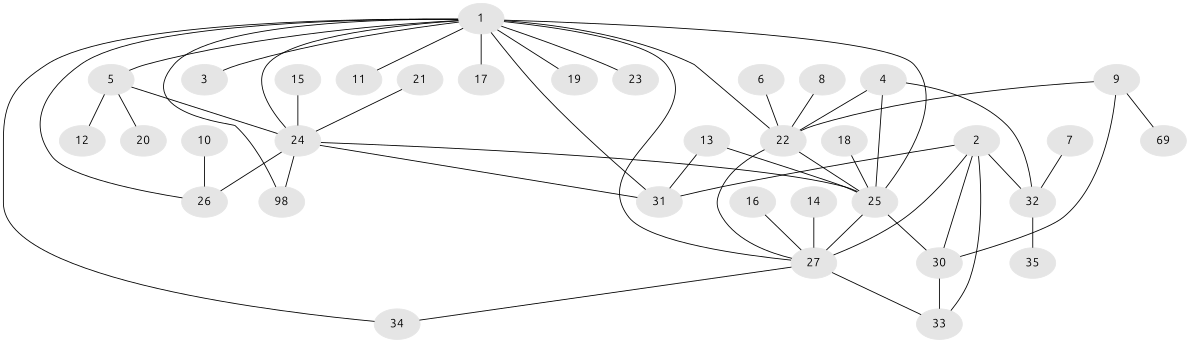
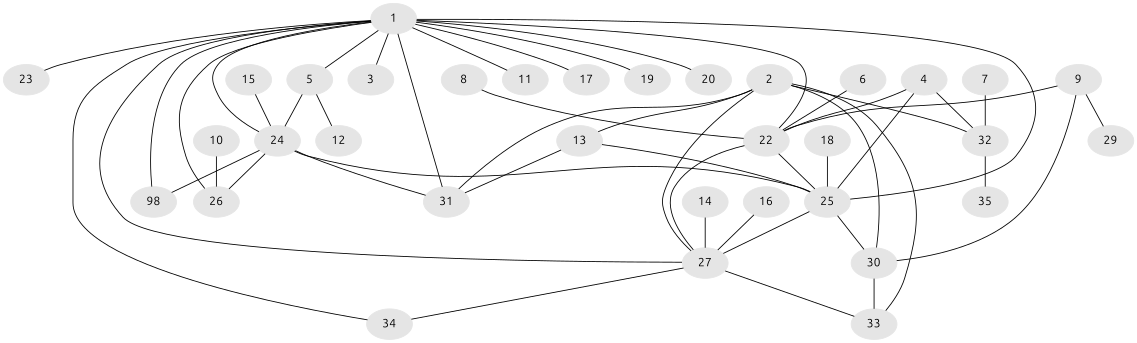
(420, 80) -> none
(127, 110) -> (556, 37)
none -> (667, 112)
(1163, 141) -> (1111, 141)
